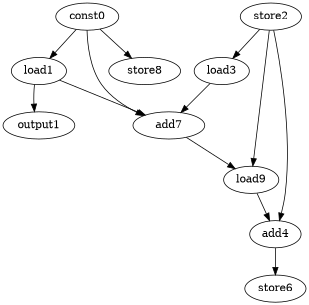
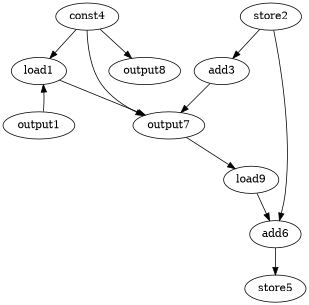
(87, 17) -> (87, 17)
(145, 71) -> (145, 71)
(222, 71) -> (222, 71)
(34, 94) -> (44, 102)
(262, 94) -> none
(169, 125) -> (169, 125)
(275, 234) -> (275, 234)
(275, 289) -> (275, 289)
